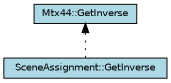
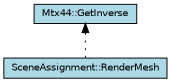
(85, 68) -> (85, 68)
